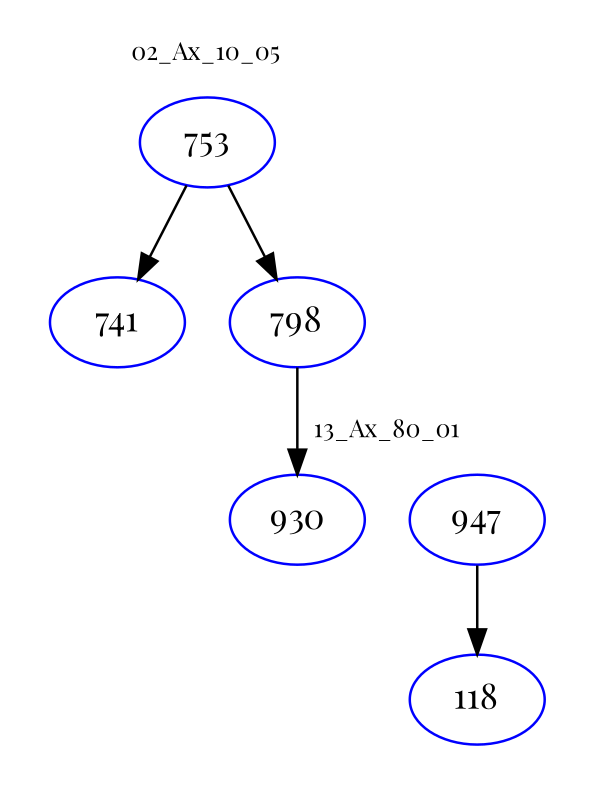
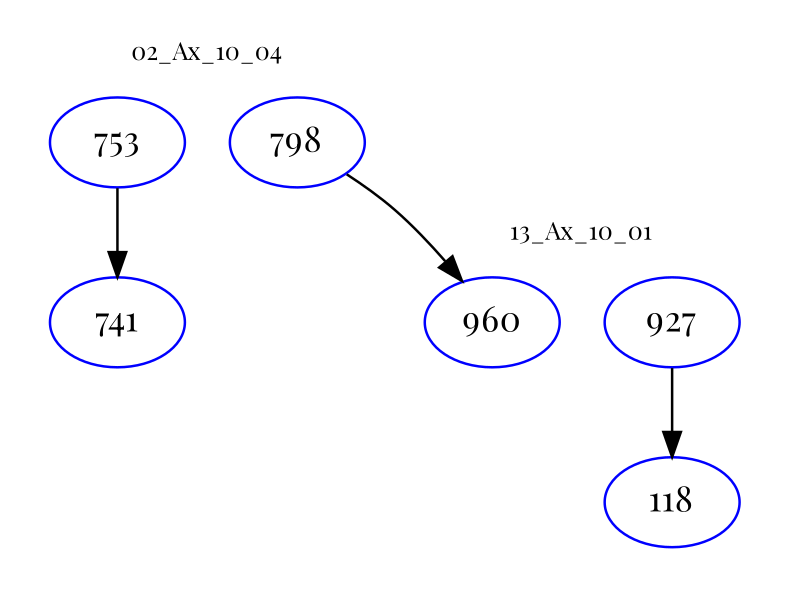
(207, 54) -> (207, 54)
(247, 221) -> none
(387, 431) -> (582, 234)
(297, 520) -> (492, 322)
(477, 520) -> (672, 322)
